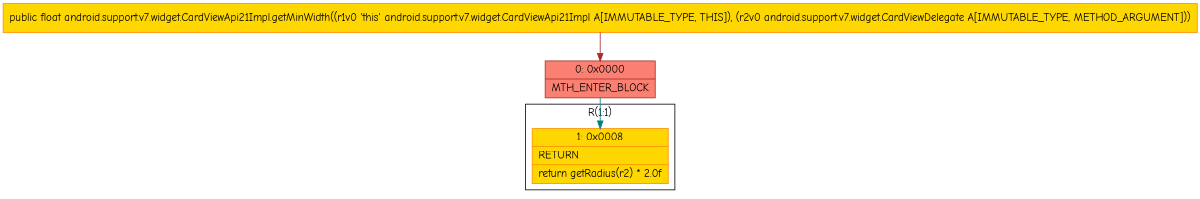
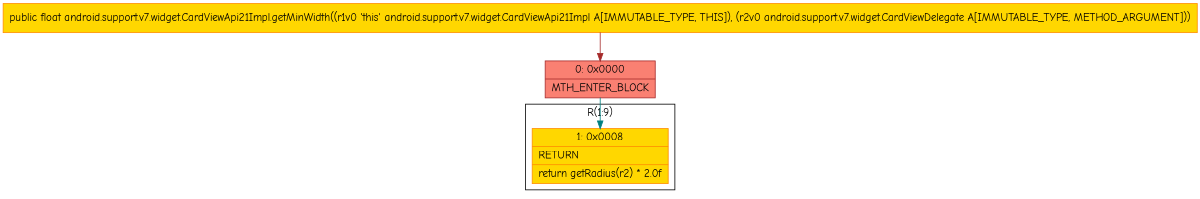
(600, 113) -> (600, 113)
